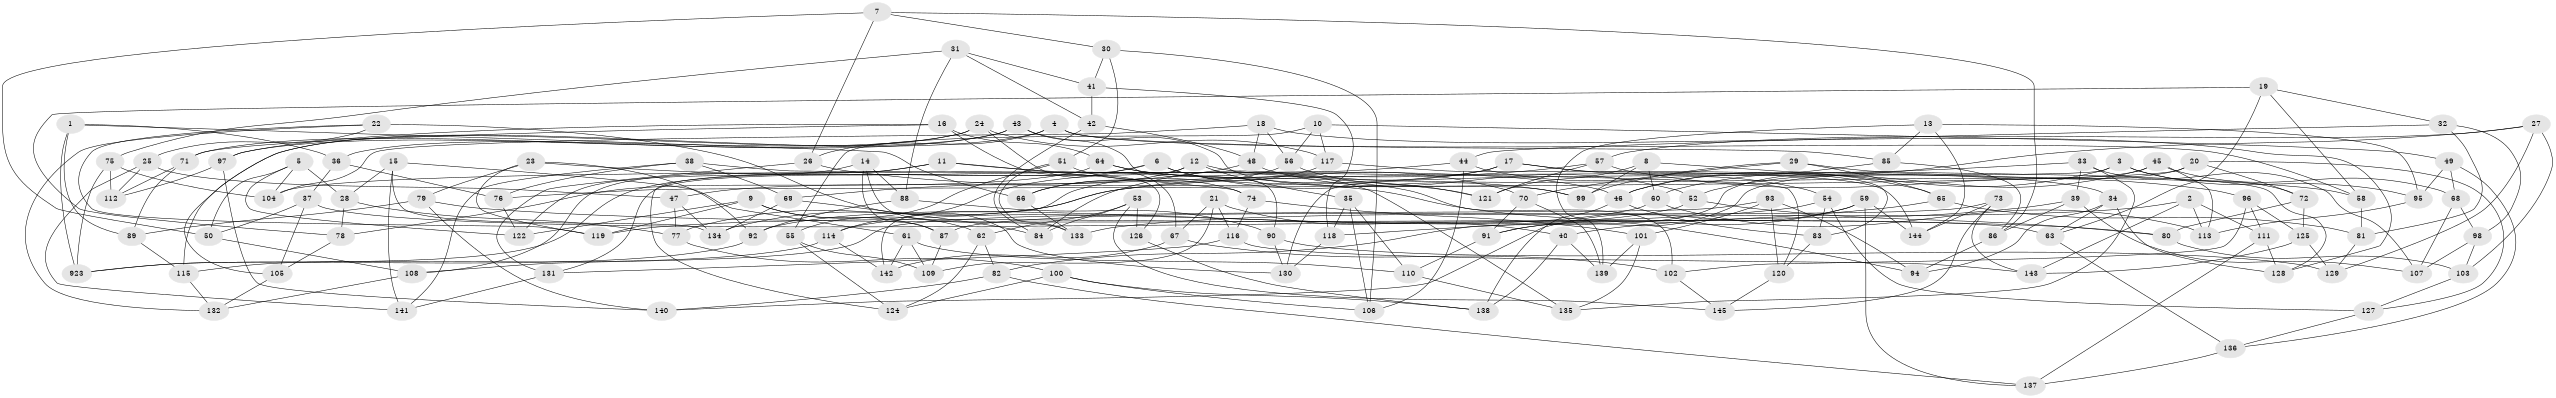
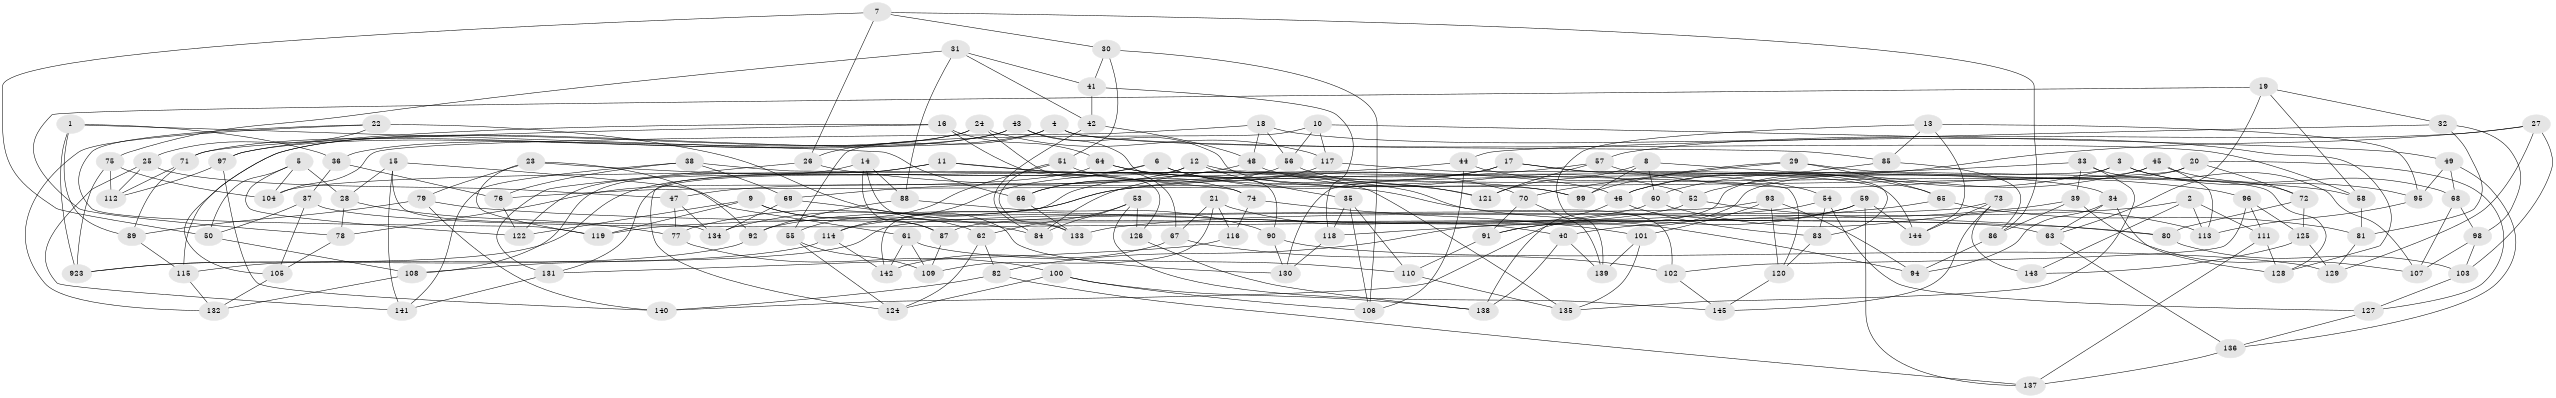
(1630, 260) -> none
